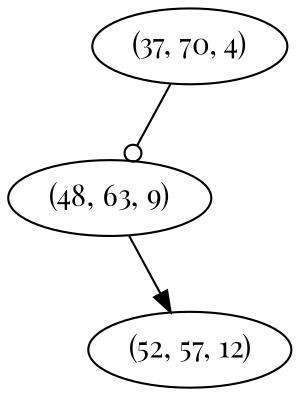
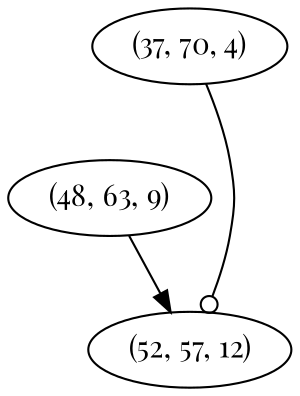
(154, 115) -> (234, 189)
